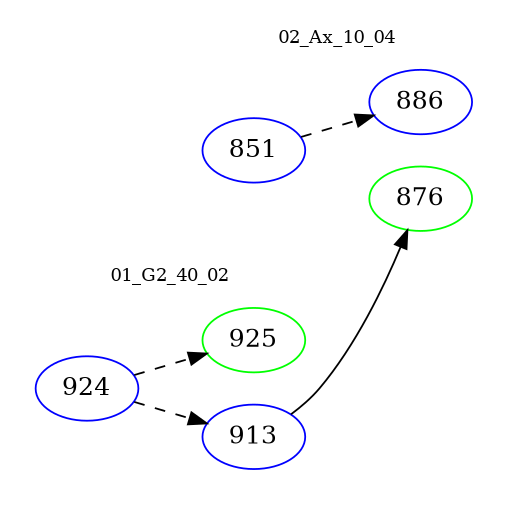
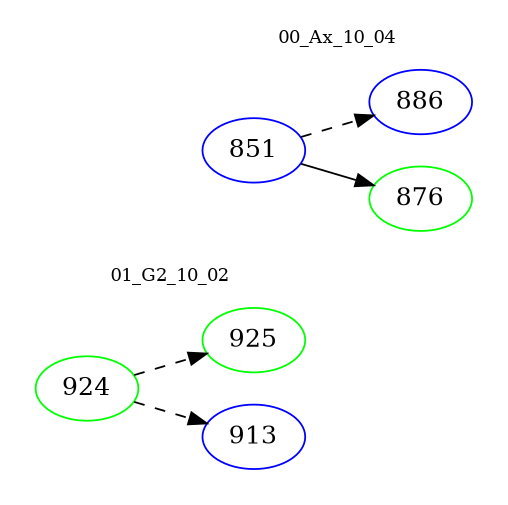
(337, 38) -> (337, 38)
(170, 277) -> (170, 277)
(355, 337) -> (329, 172)
(87, 388) -> (87, 388)
